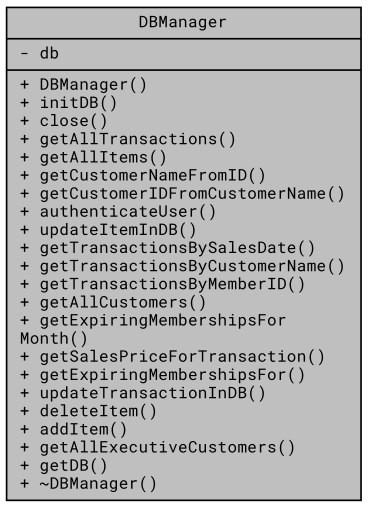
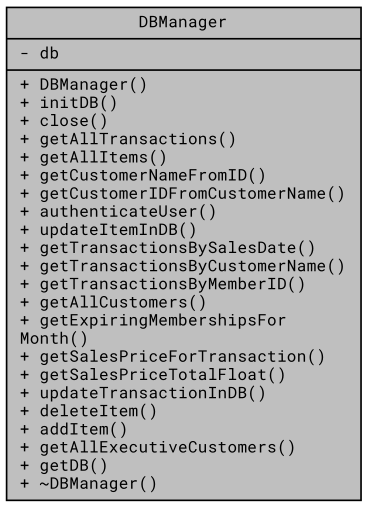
(164, 375) -> (154, 375)
